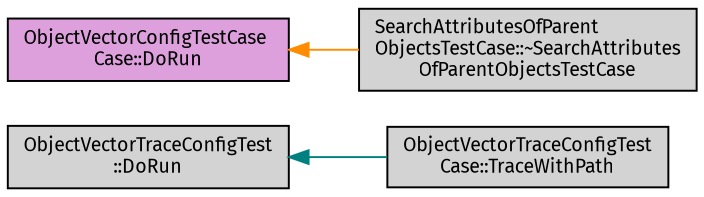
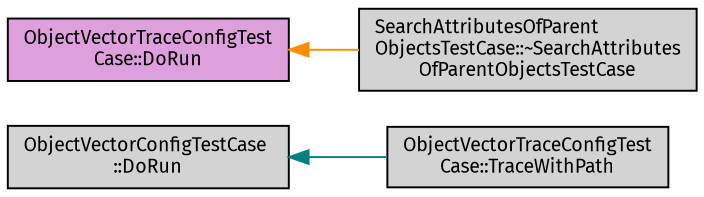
(148, 50) -> (148, 50)
(148, 157) -> (148, 157)
